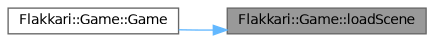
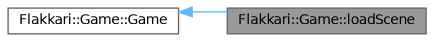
(196, 30) -> (210, 12)
